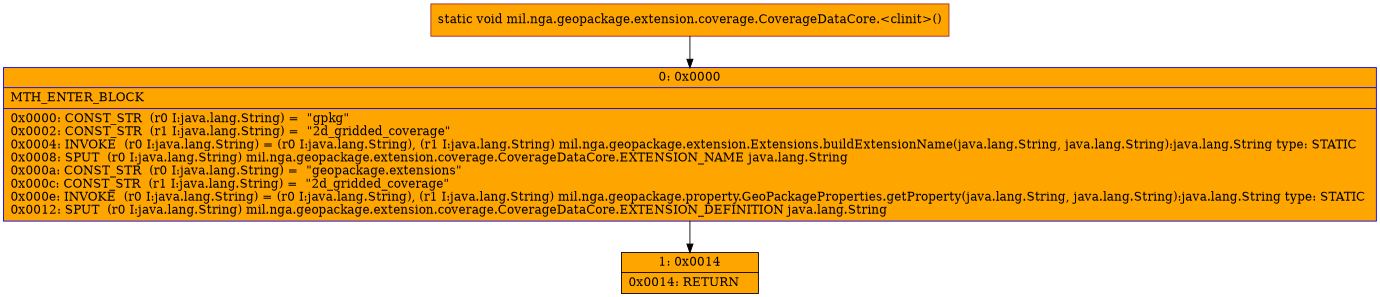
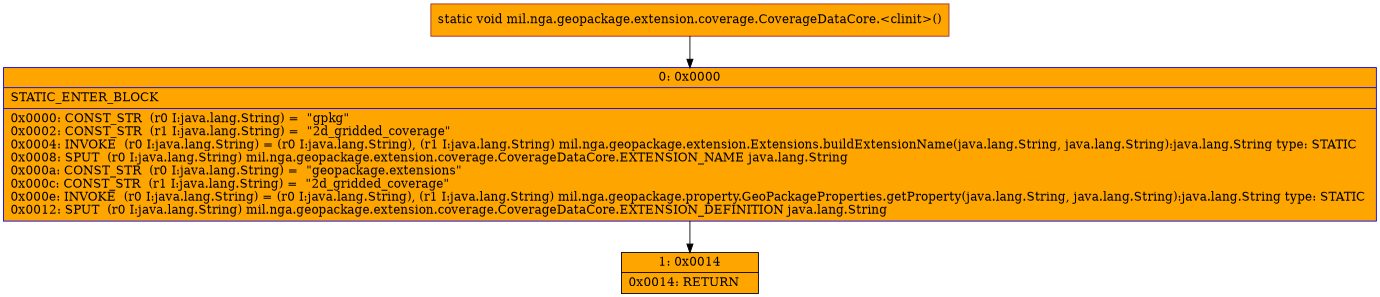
(78, 98) -> (85, 98)
